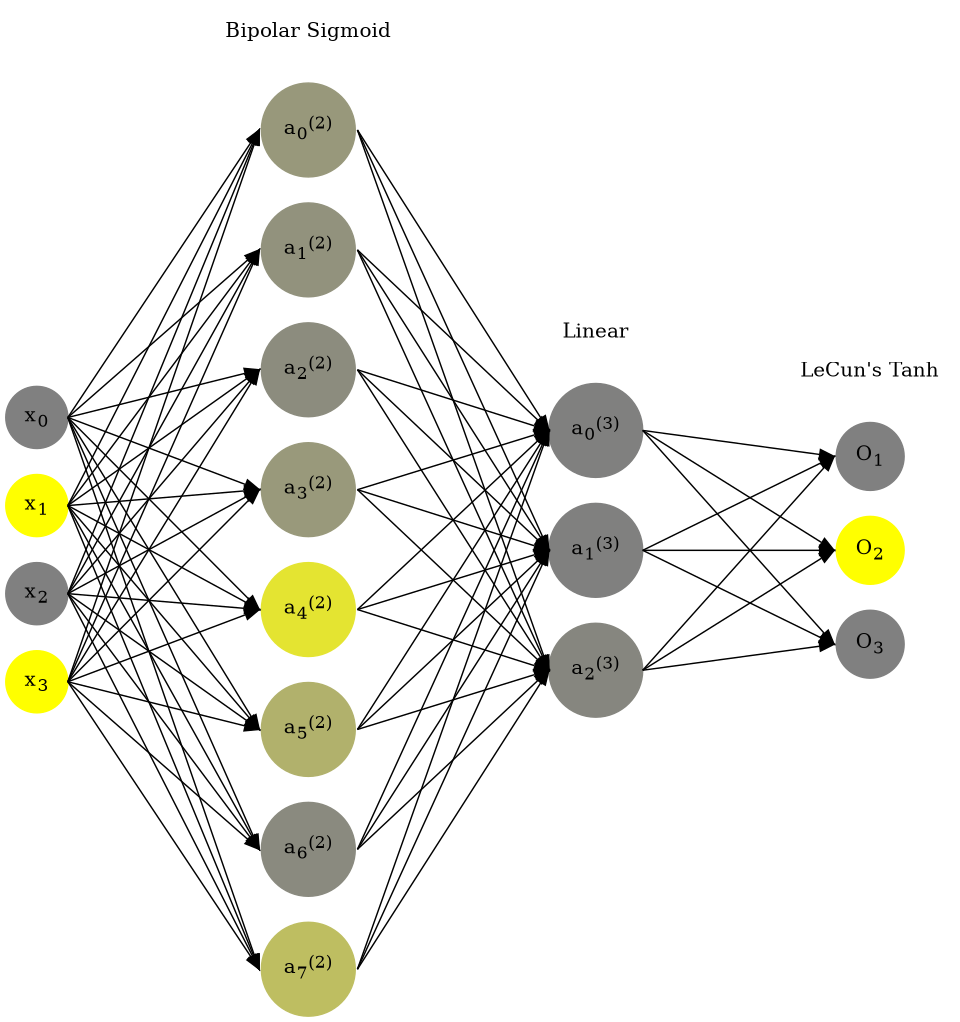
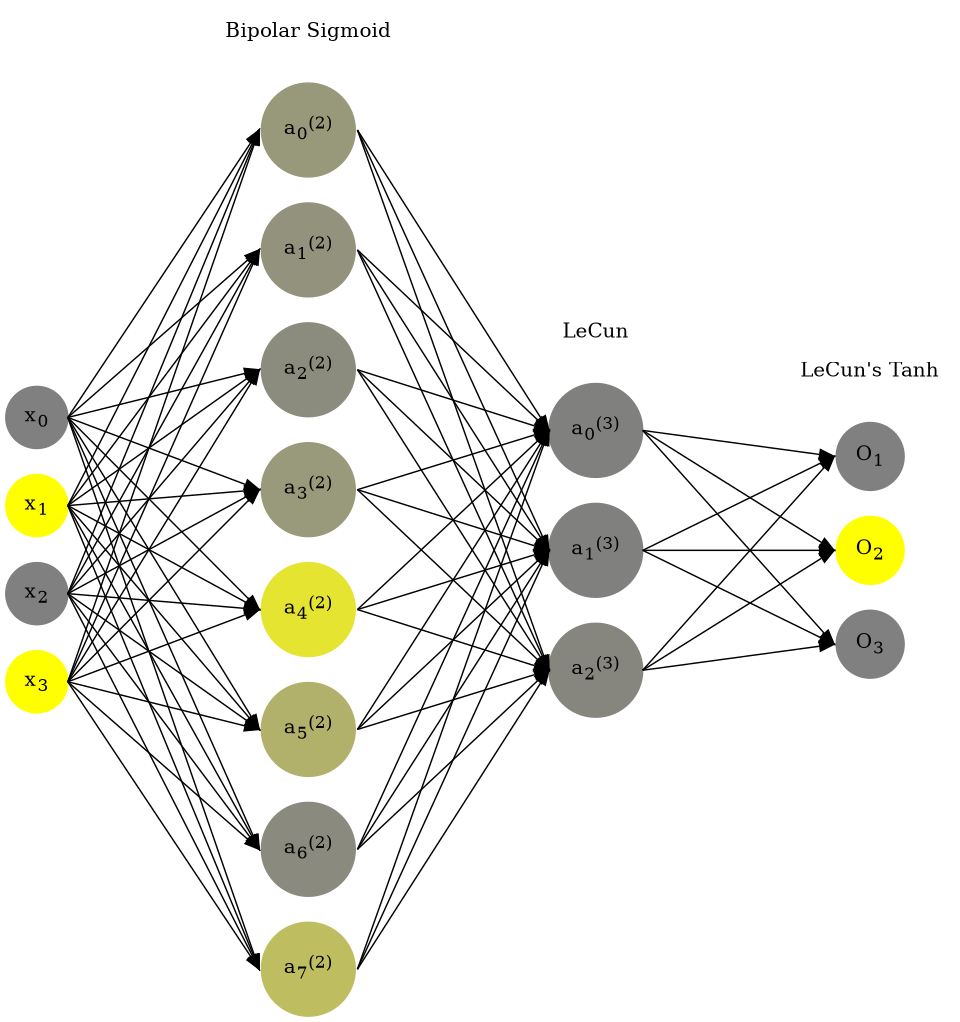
(596, 332) -> (596, 332)
